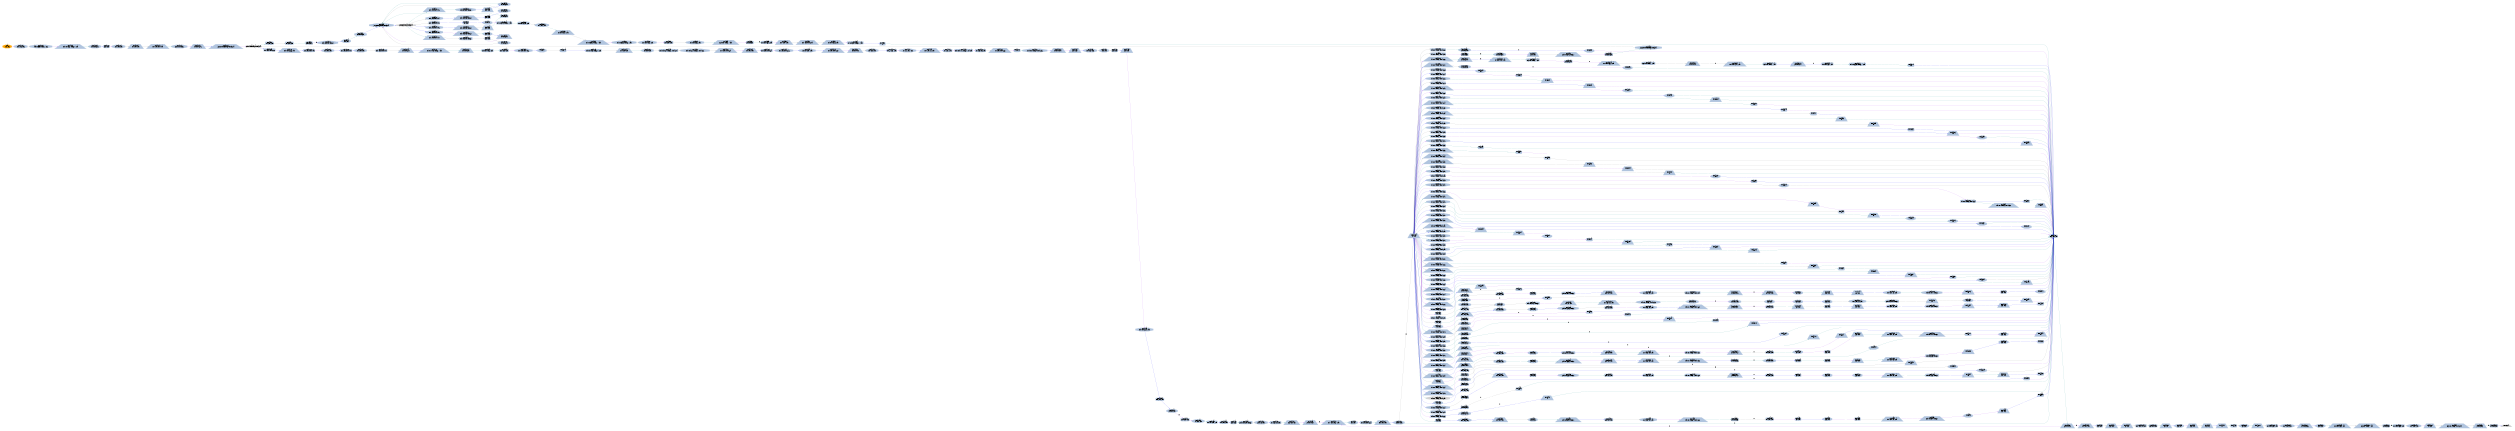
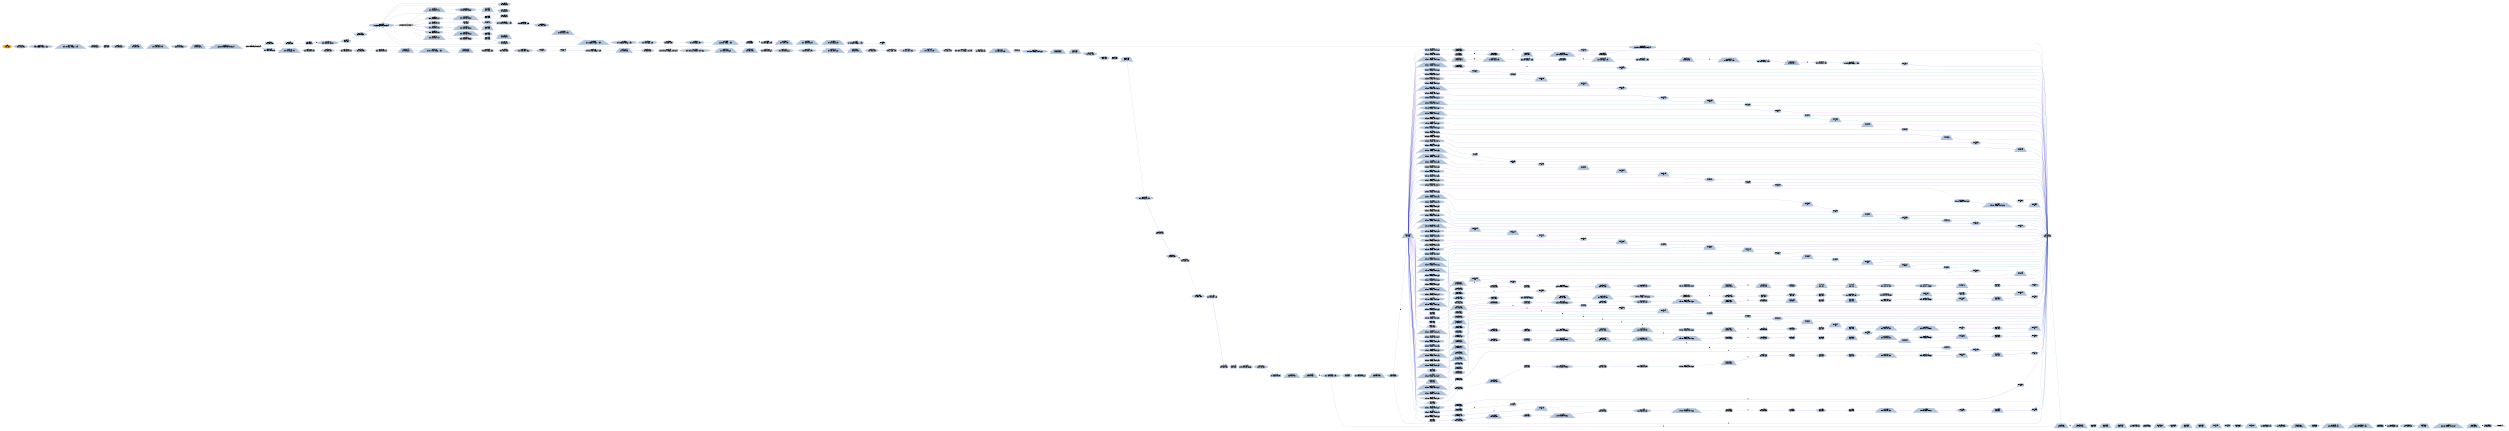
(1754, 324) -> (1748, 317)
(1334, 423) -> (1331, 376)
